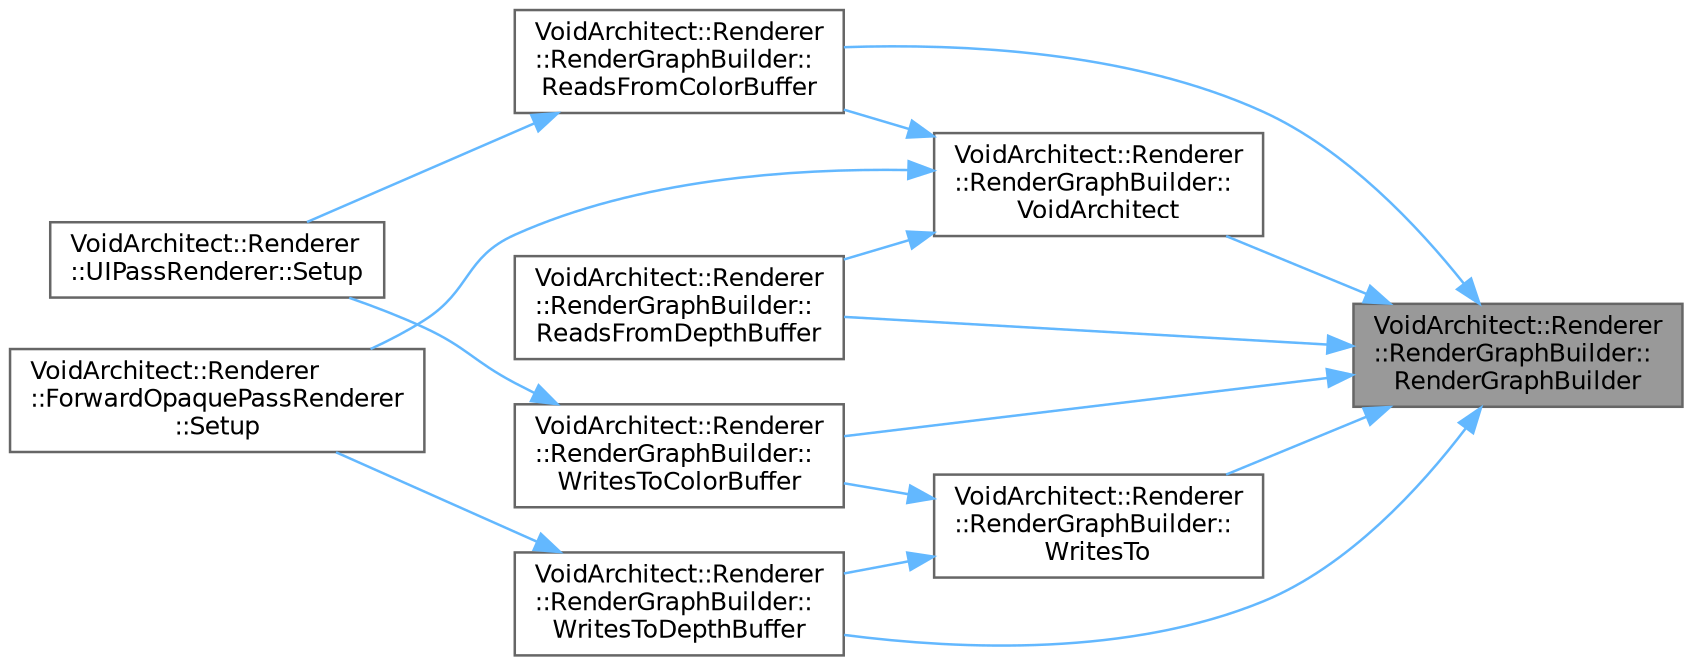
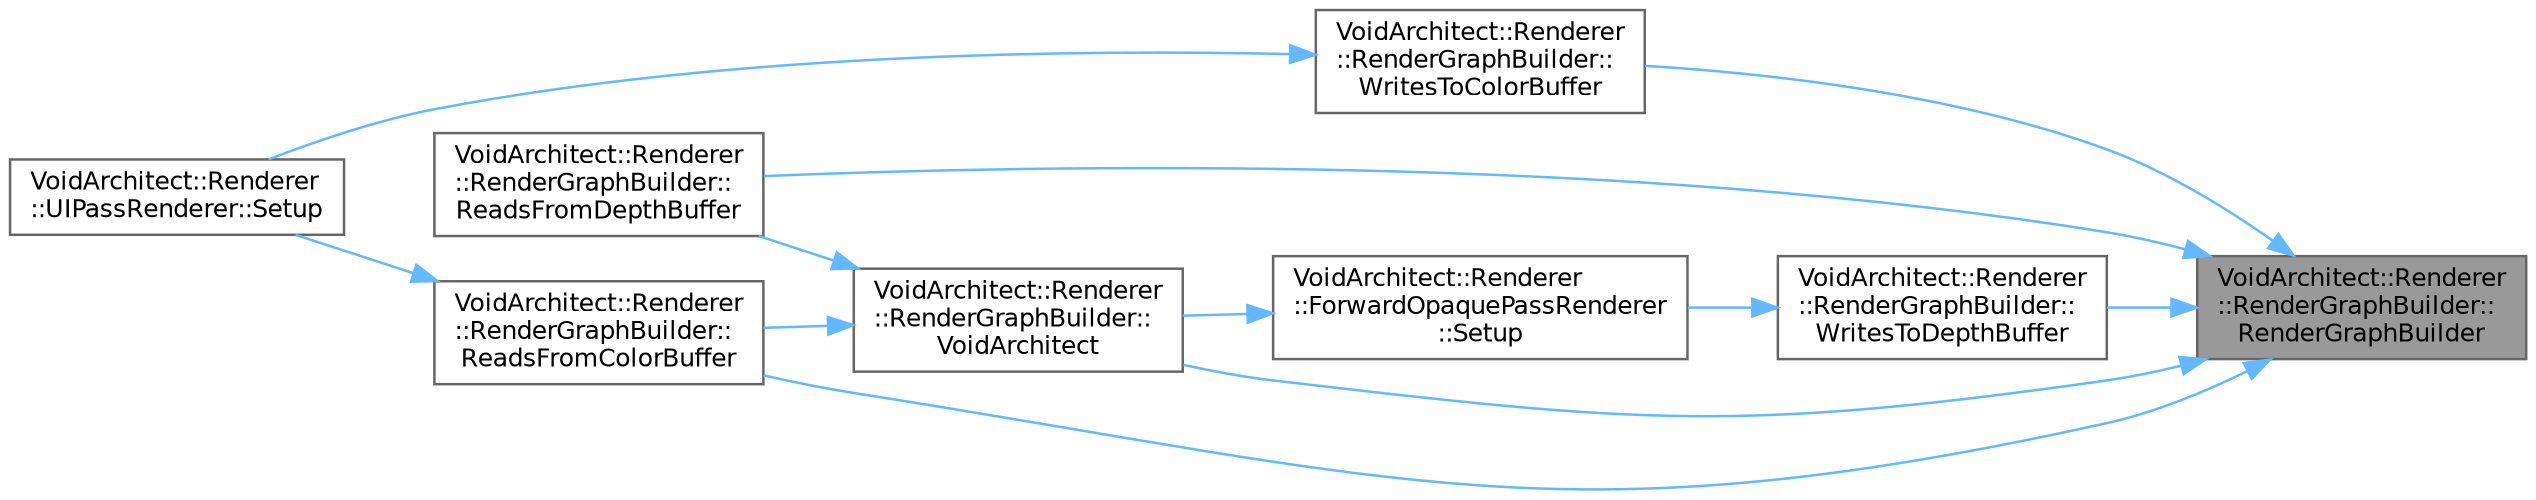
(616, 200) -> (1215, 315)
(1099, 526) -> none
